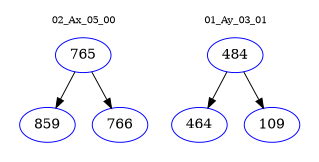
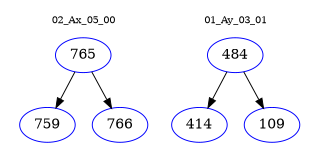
(47, 125) -> (47, 125)
(199, 125) -> (199, 125)
